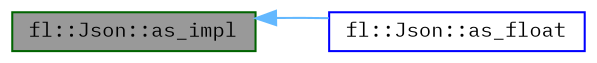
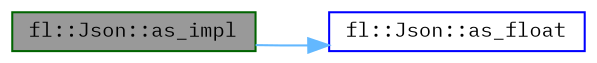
(303, 18) -> (282, 45)
